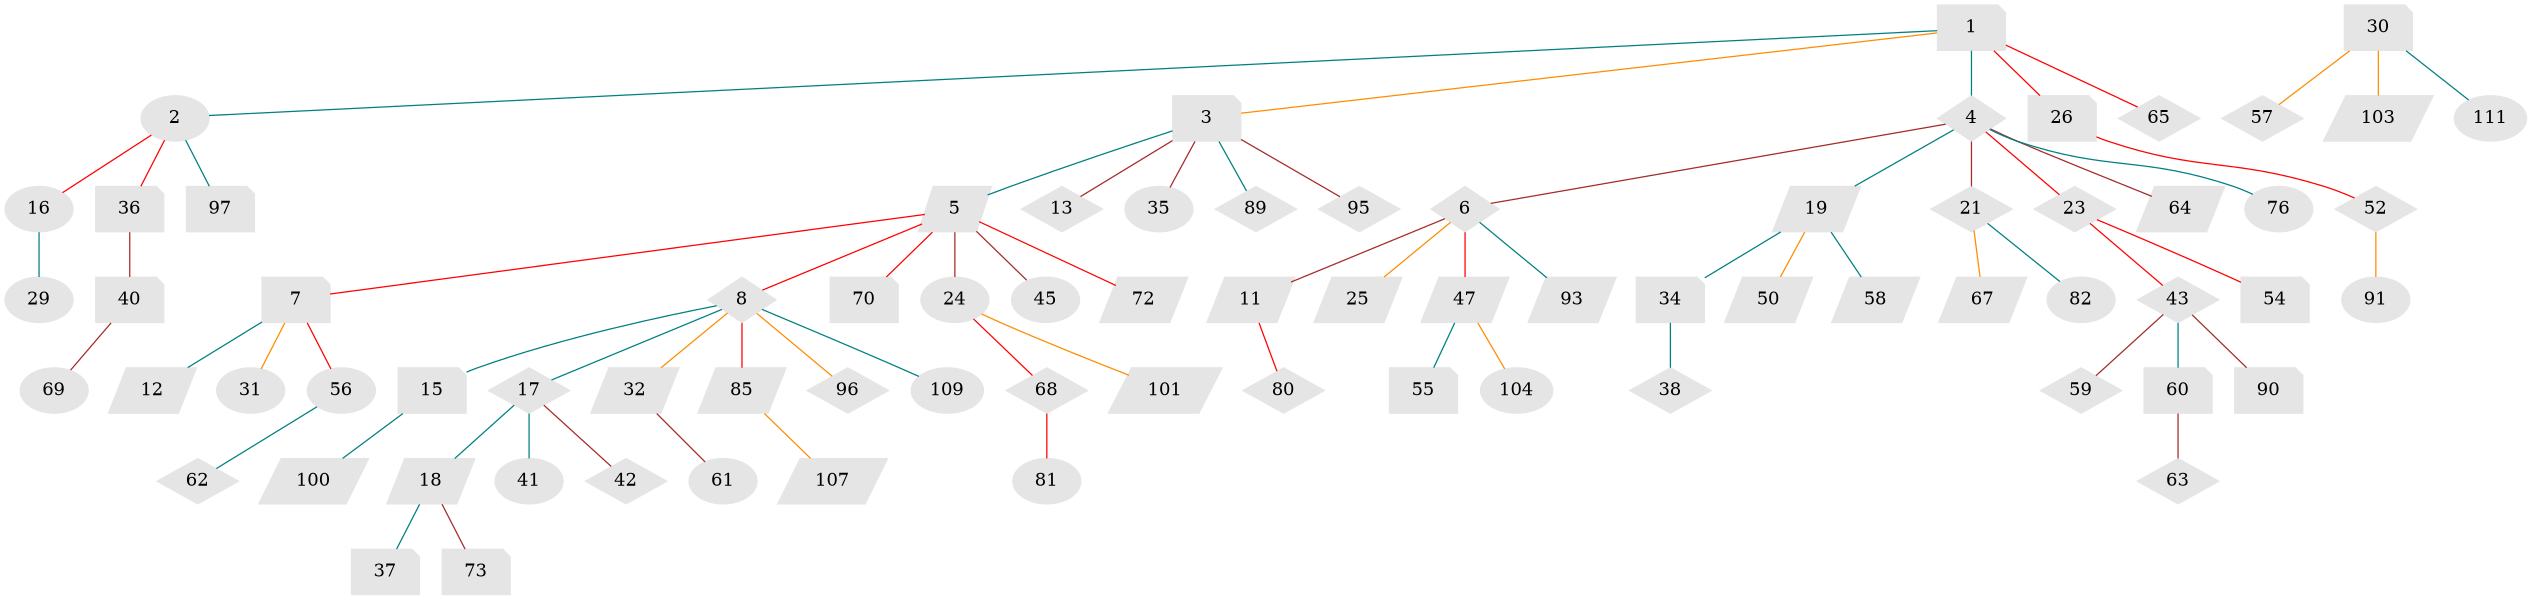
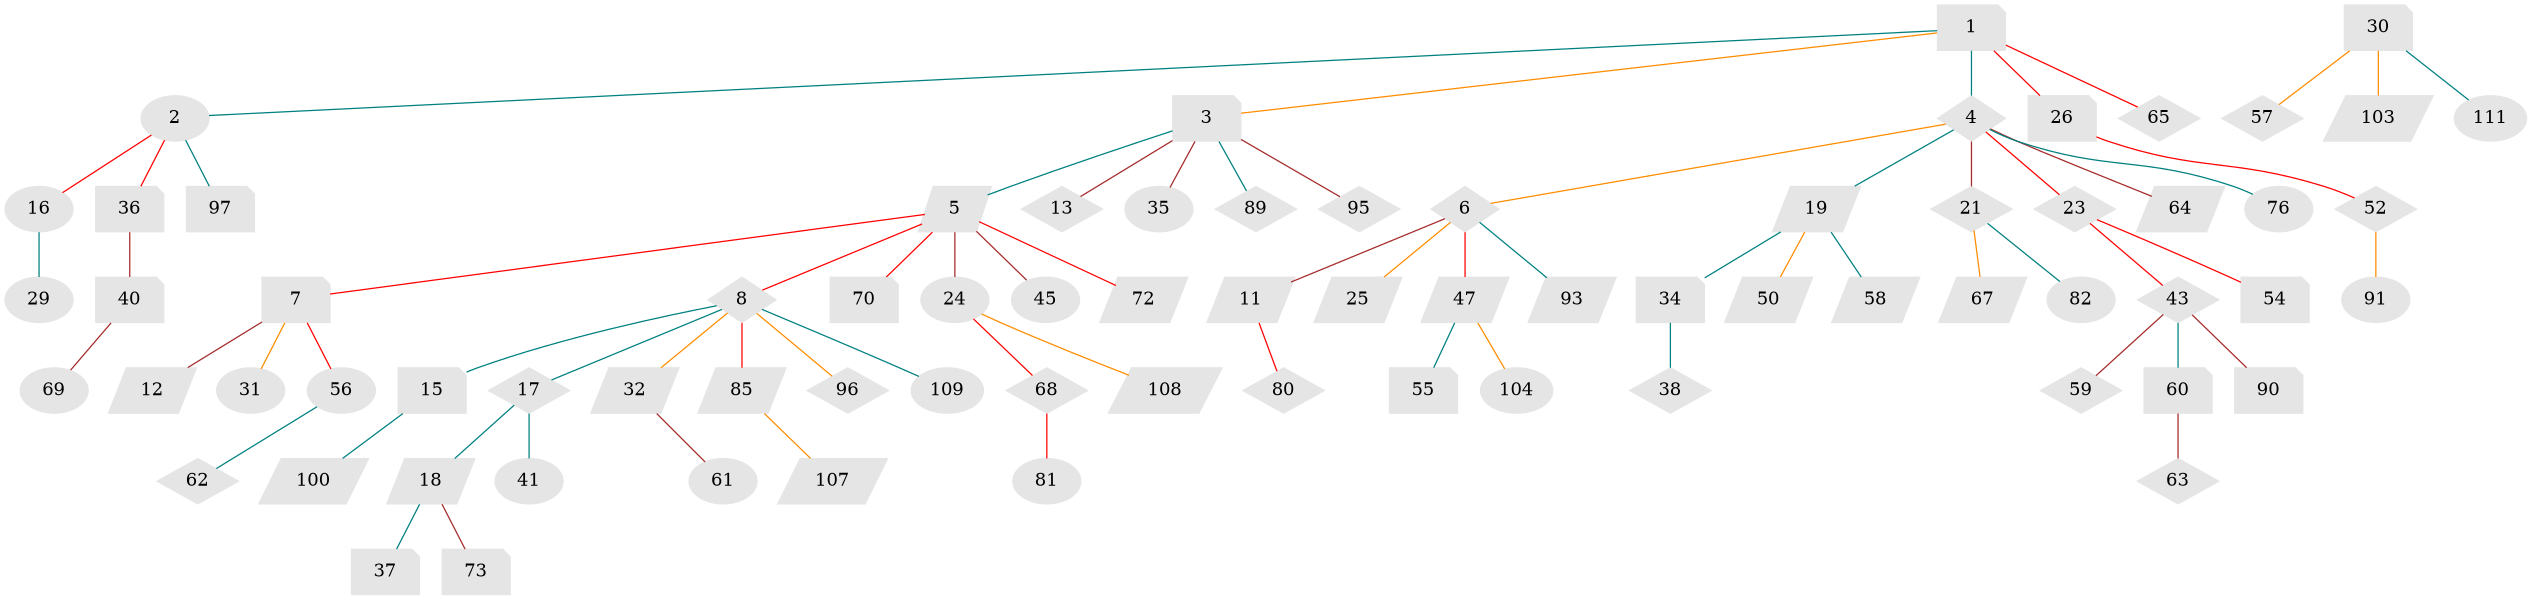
(1718, 164) -> (1718, 164)
(225, 345) -> (225, 345)
(1165, 391) -> (1165, 391)
(626, 481) -> none
